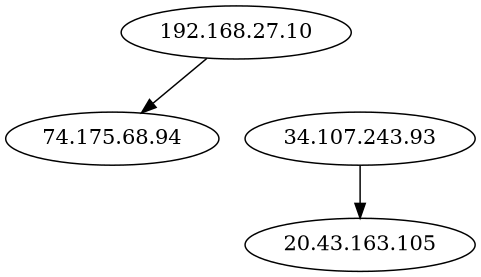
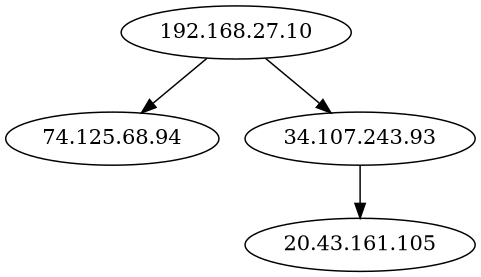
none -> (292, 81)
(112, 139) -> (112, 139)
(360, 245) -> (360, 245)
